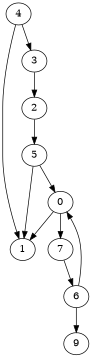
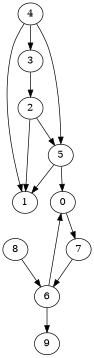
none -> (56, 79)
(44, 223) -> (28, 152)
none -> (15, 249)
